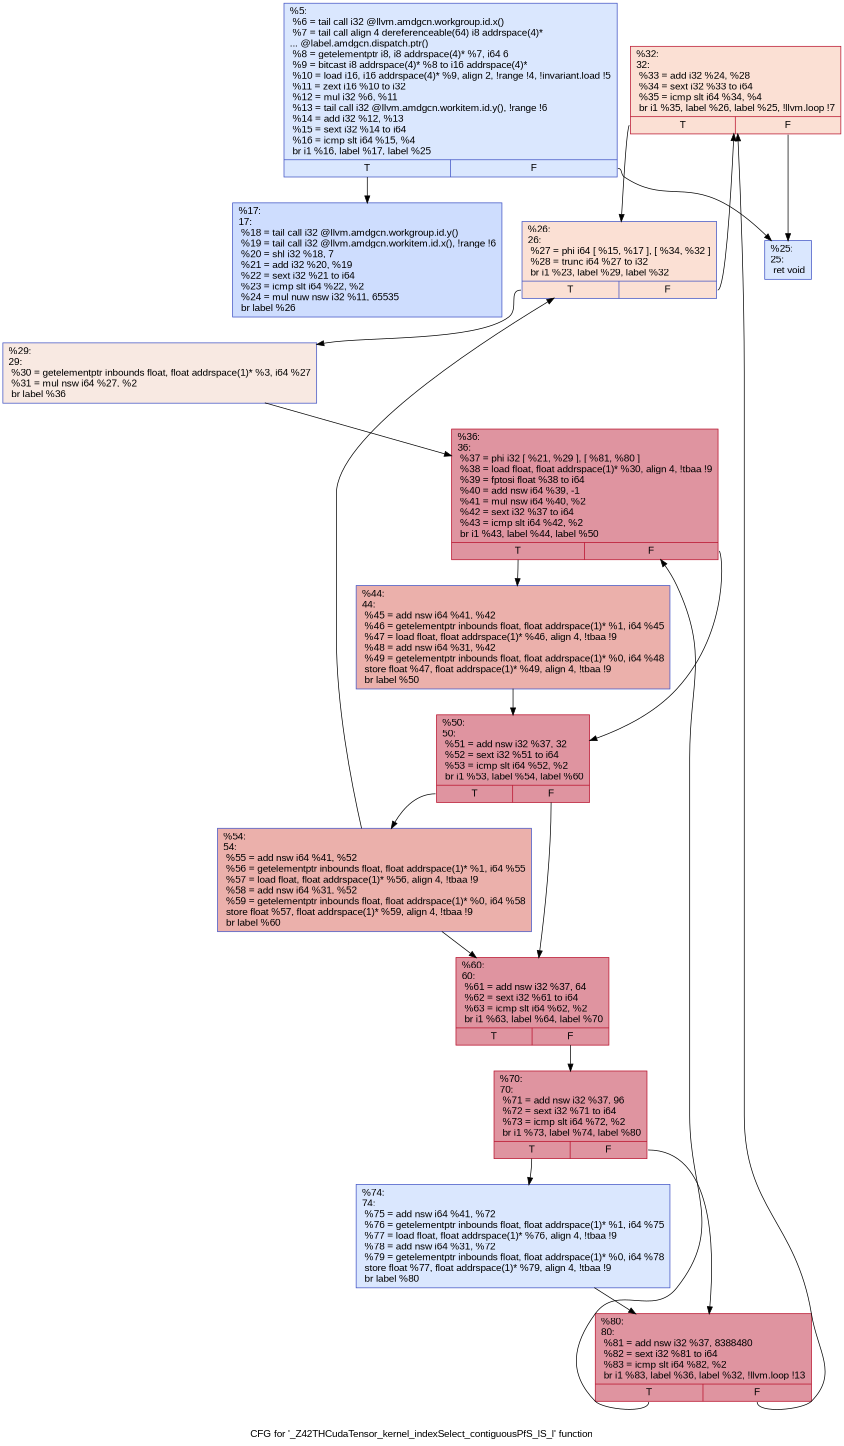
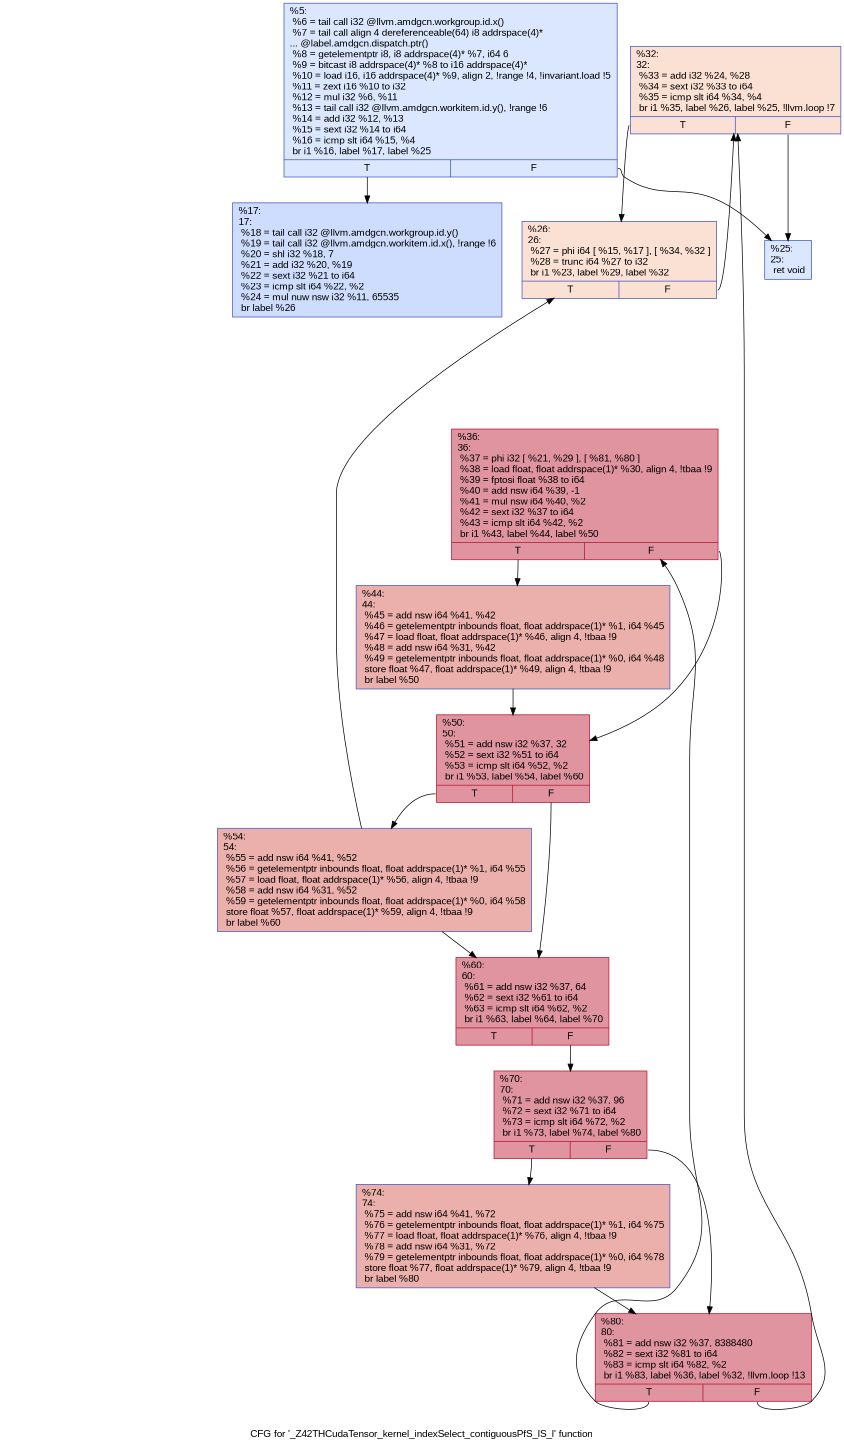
(736, 90) -> (736, 90)
(160, 373) -> none
(513, 1236) -> (513, 1236)
